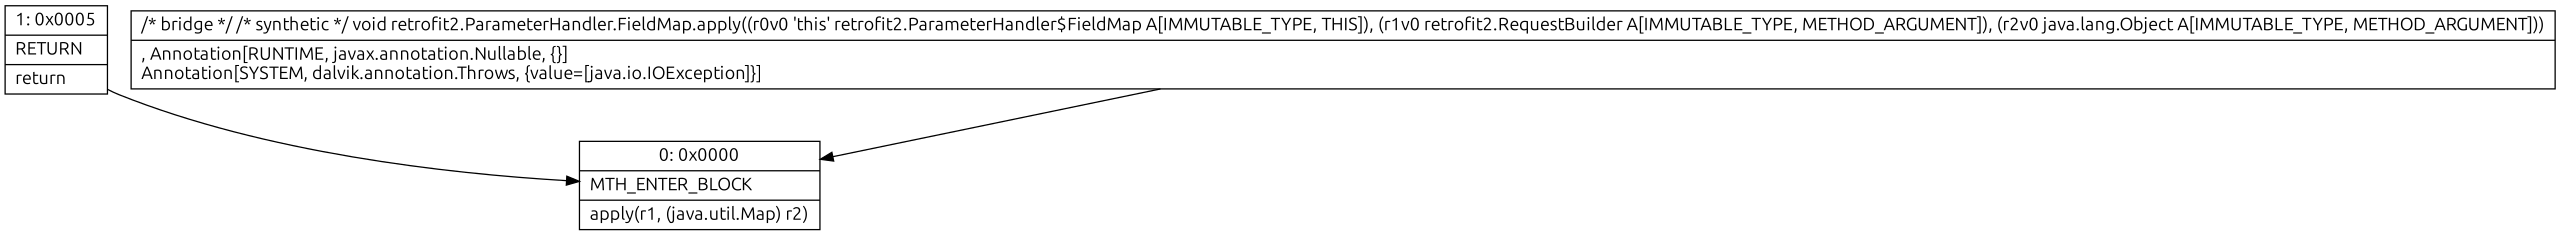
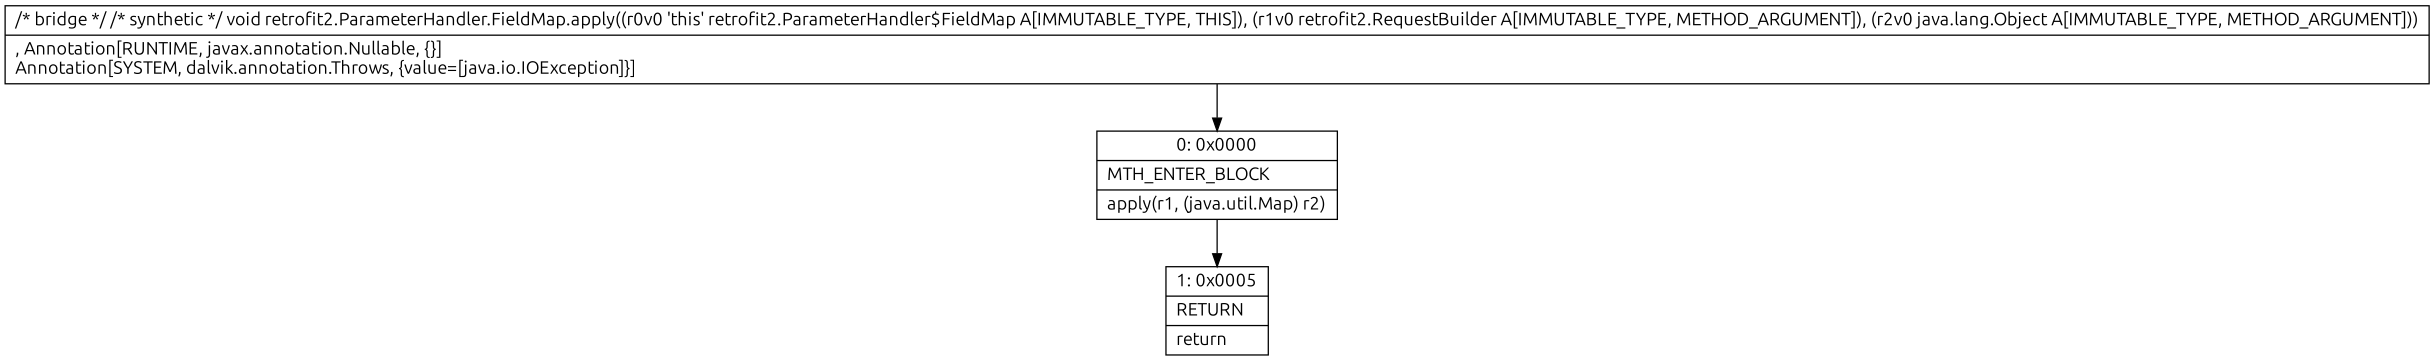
(333, 153) -> (1217, 237)
